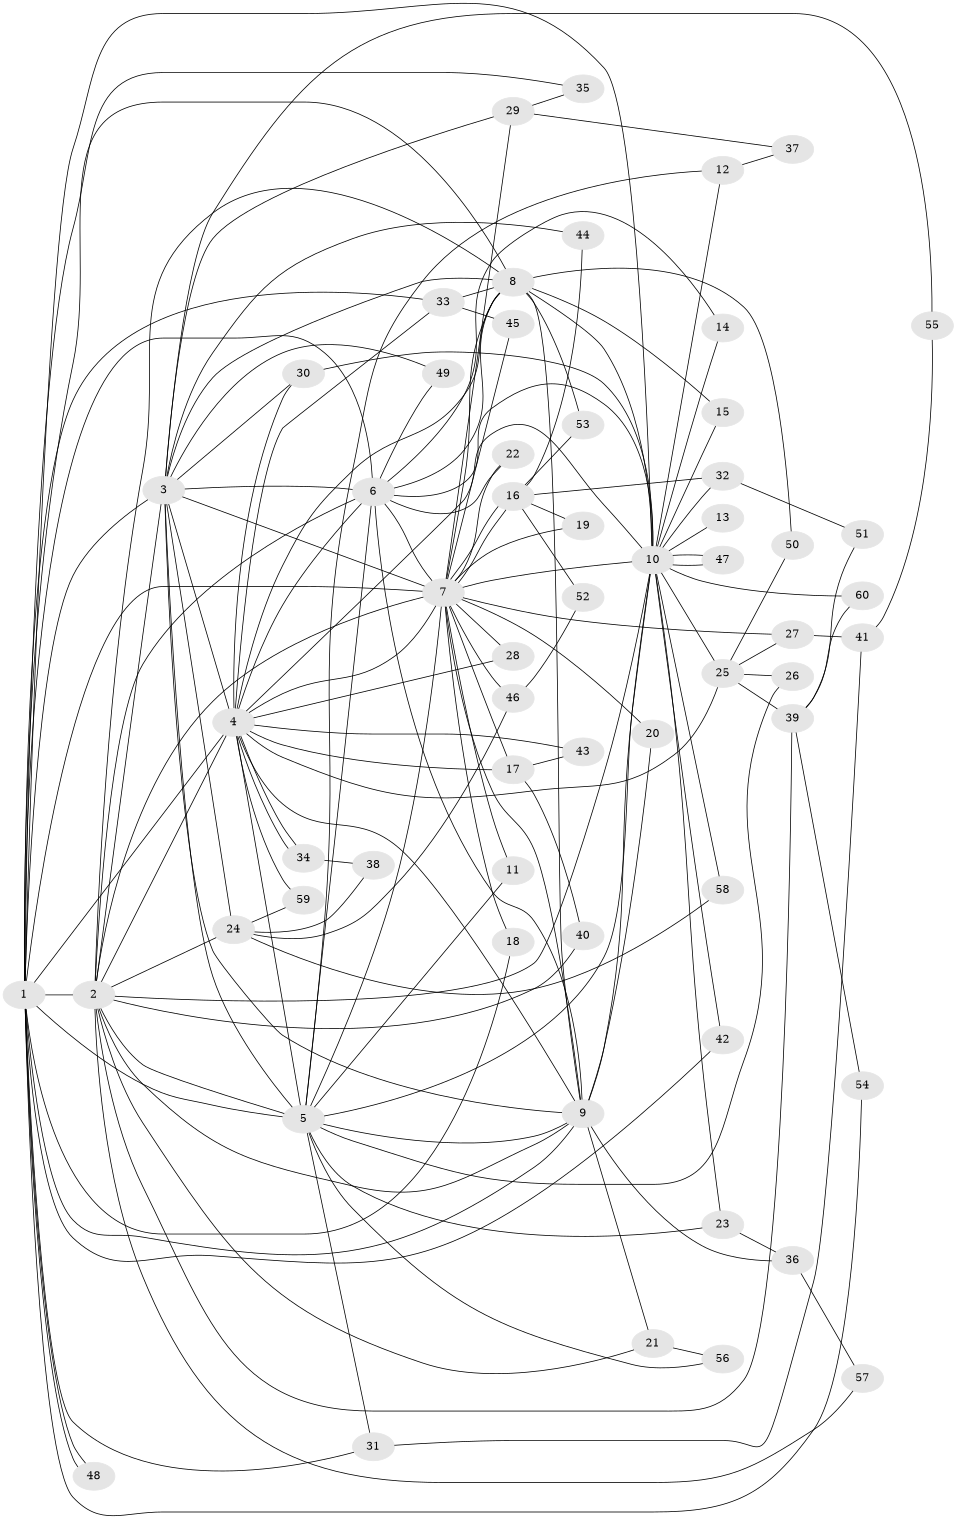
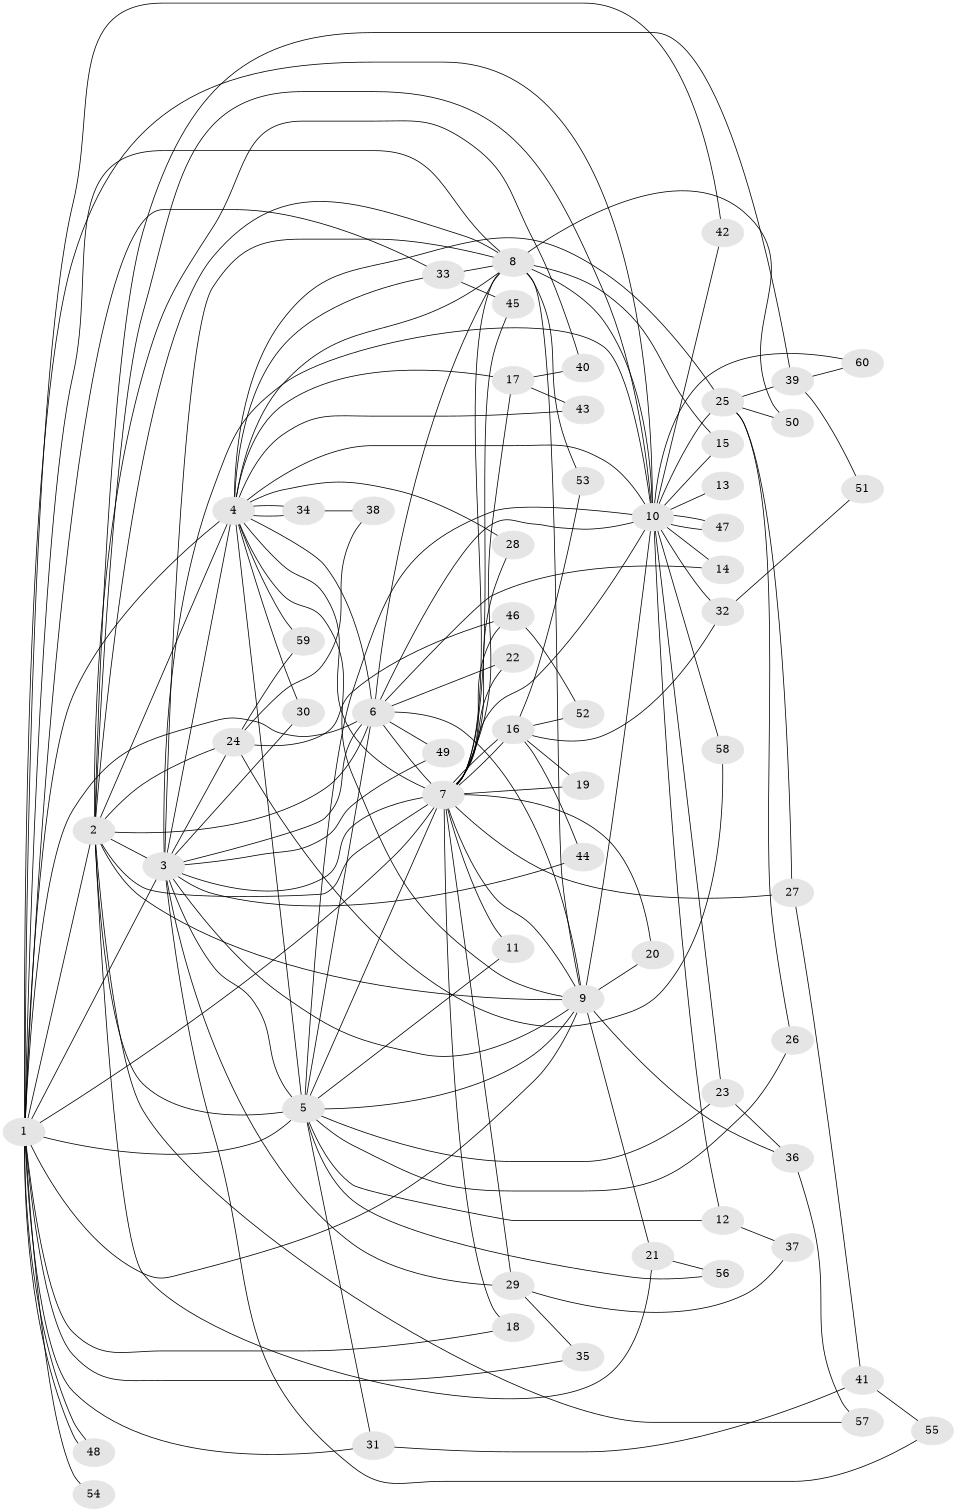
(552, 363) -> (264, 399)
(828, 902) -> none
